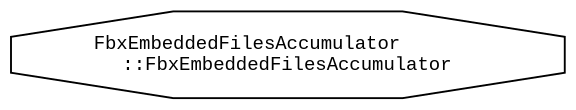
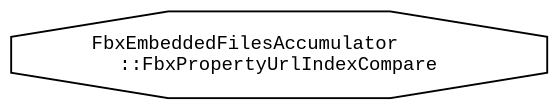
(288, 55) -> (279, 55)
